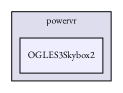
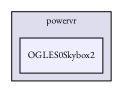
(61, 56) -> (61, 56)
